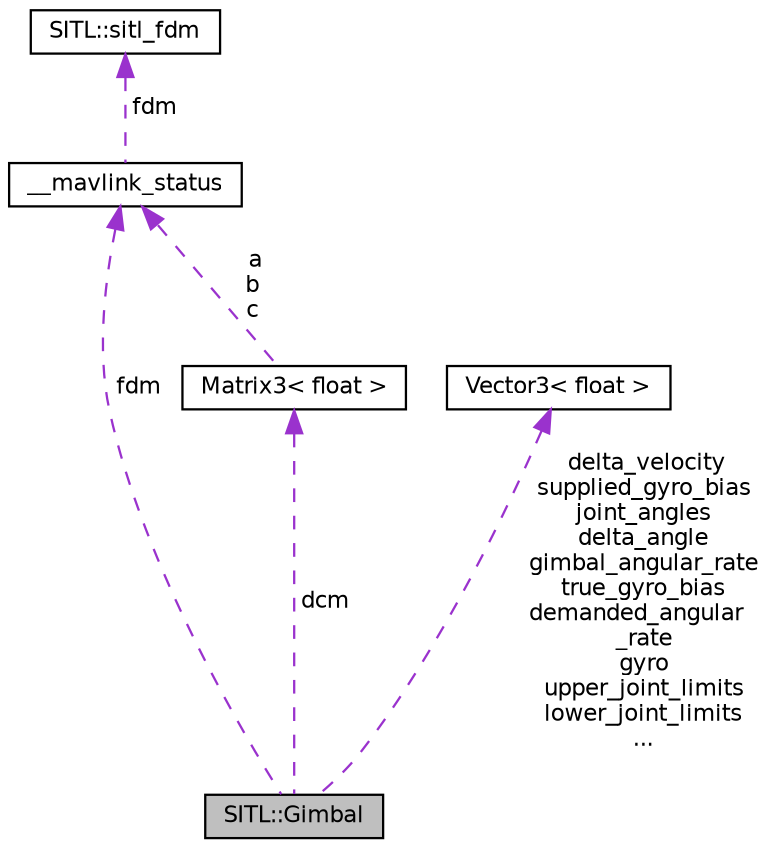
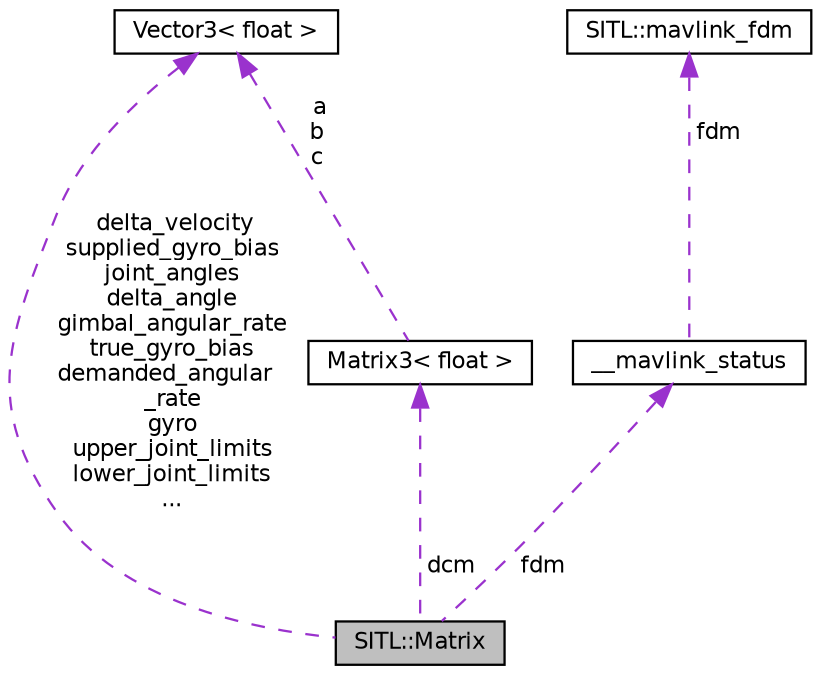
(125, 32) -> (689, 32)
(218, 295) -> (329, 207)
(294, 816) -> (420, 643)
